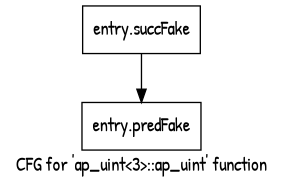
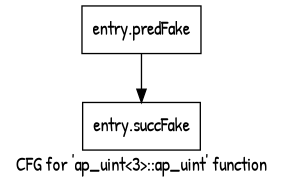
(141, 71) -> (141, 71)
